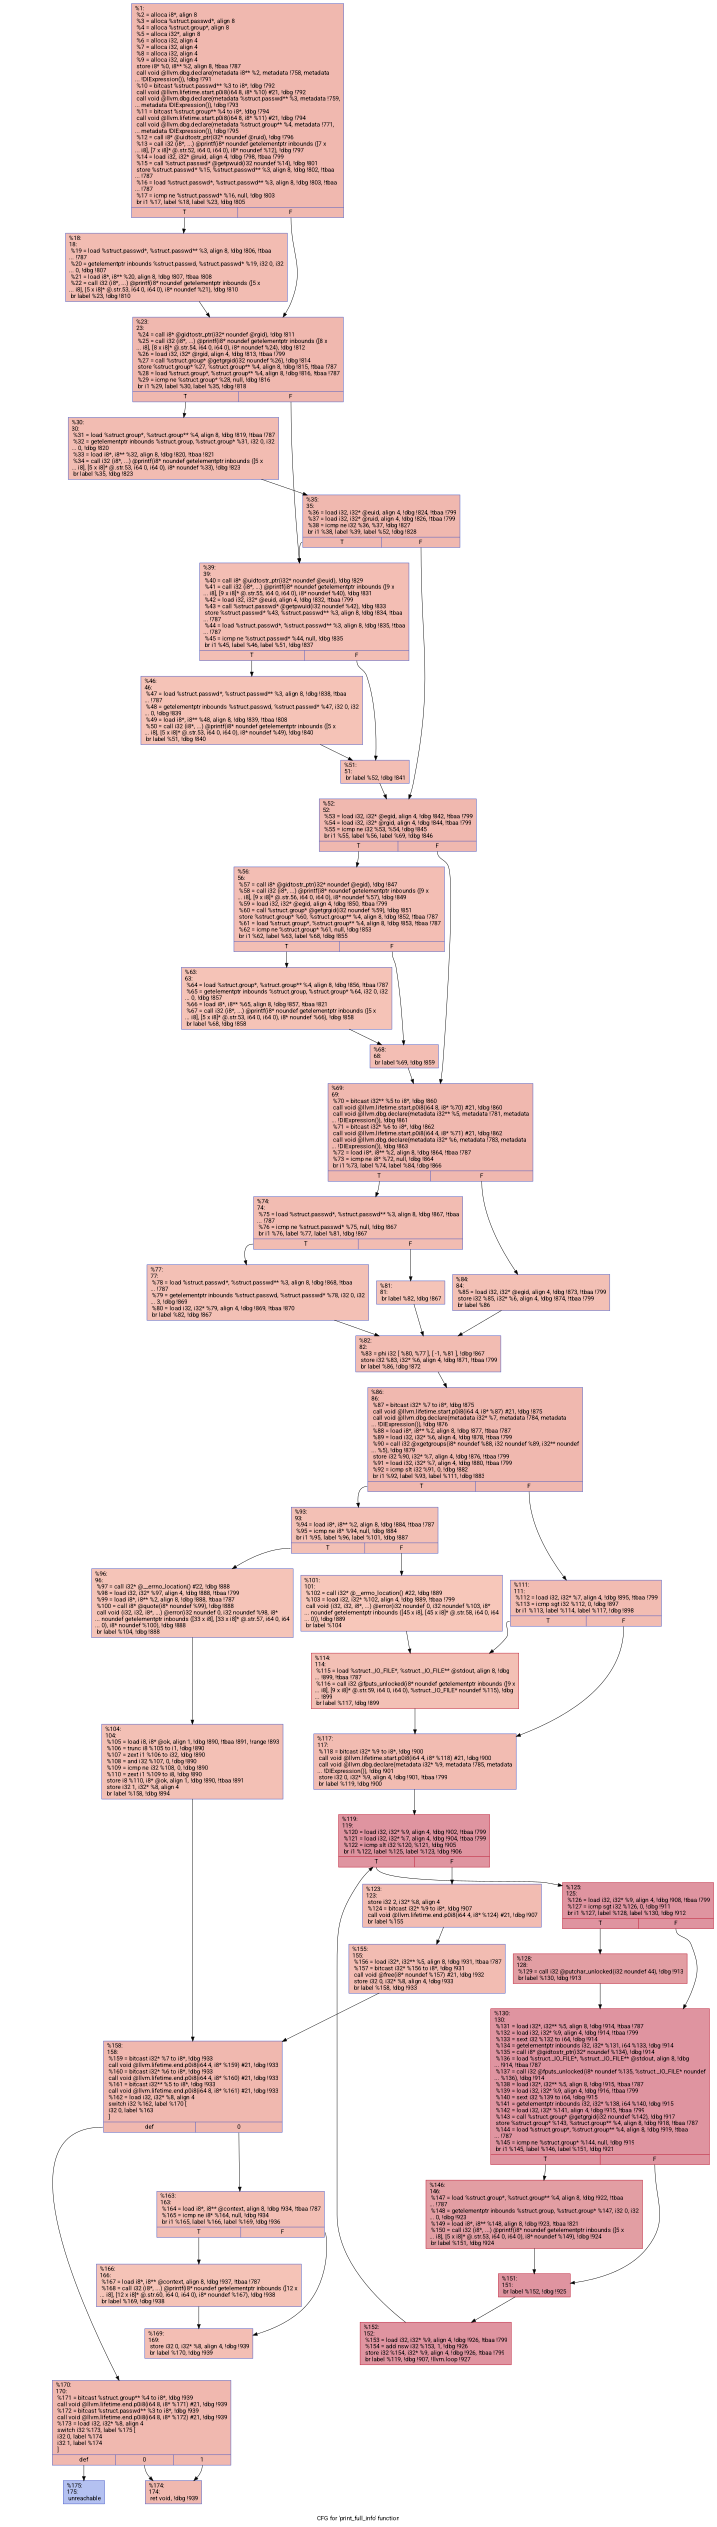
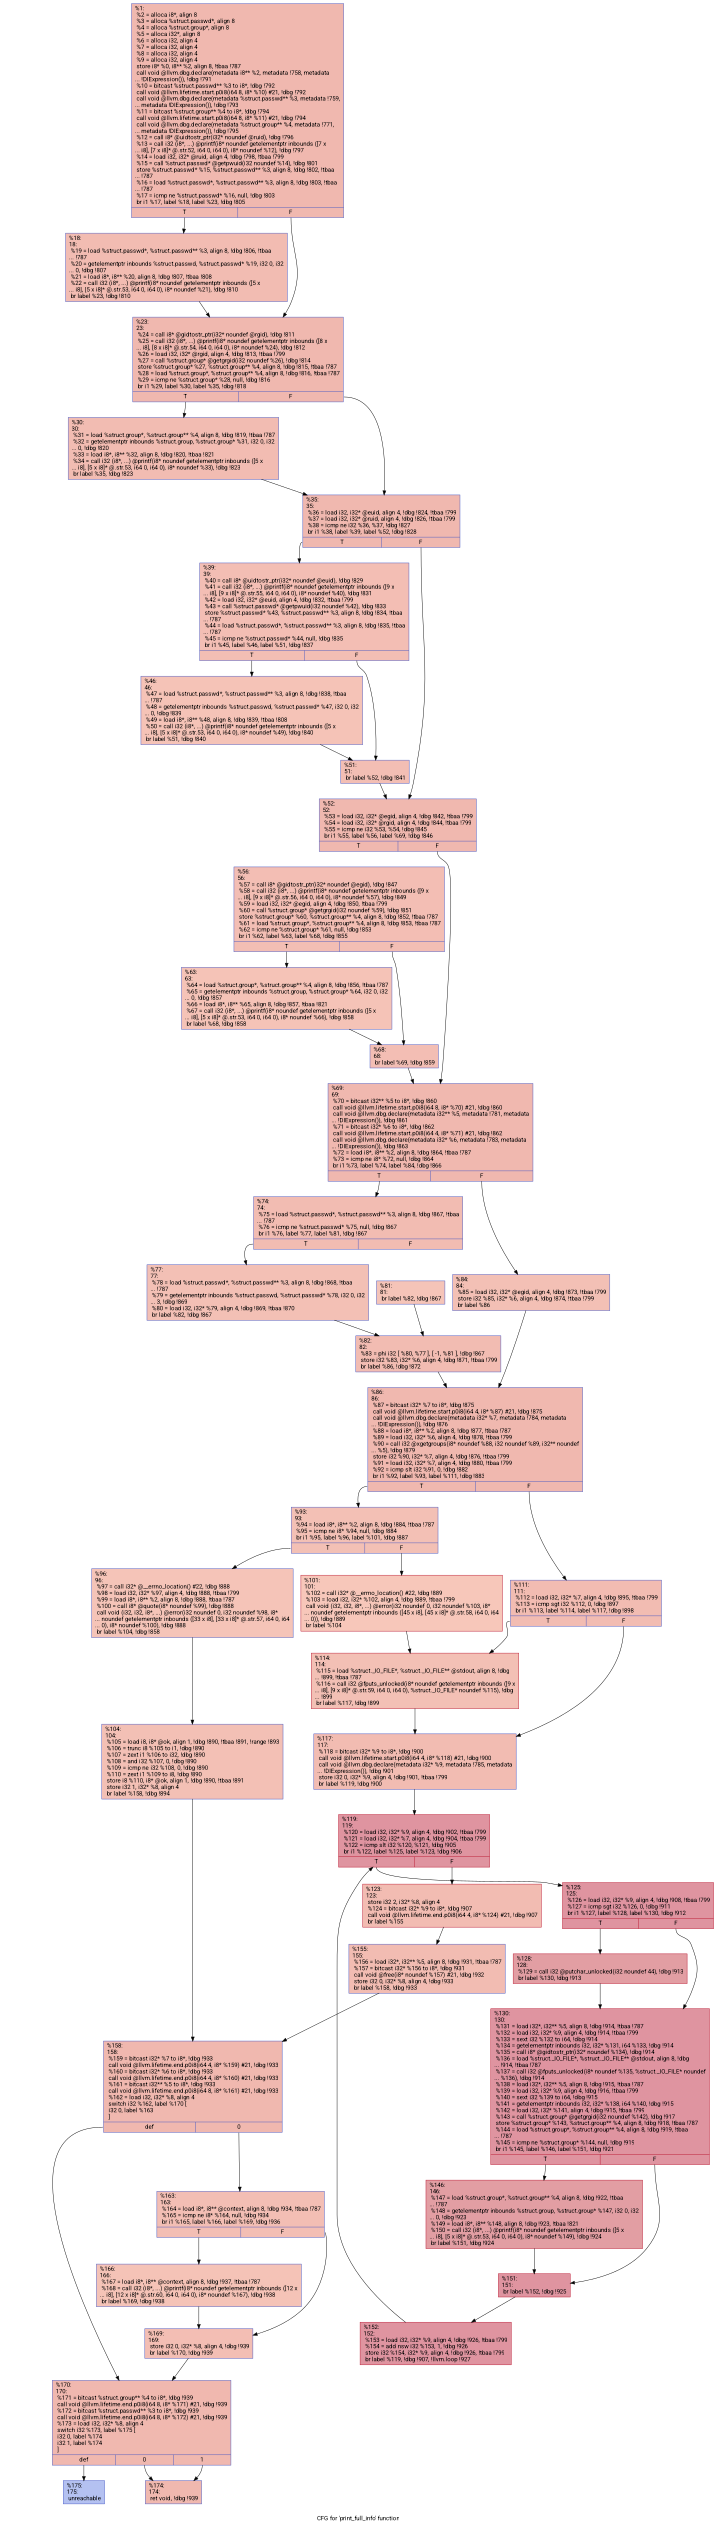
(293, 480) -> (380, 434)
(358, 857) -> none
(411, 1263) -> none
(482, 1322) -> (514, 1347)
(402, 1603) -> (402, 1603)
(128, 1632) -> (128, 1632)
(452, 1906) -> (452, 1906)
none -> (182, 2368)
